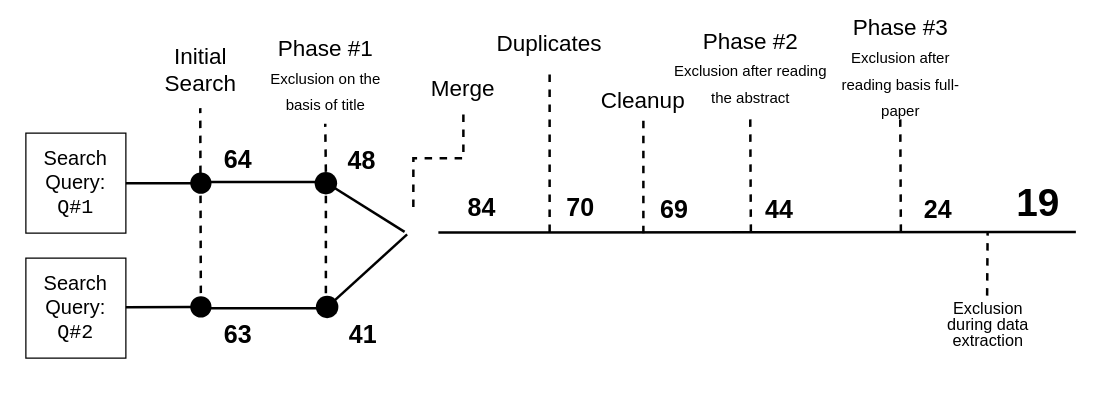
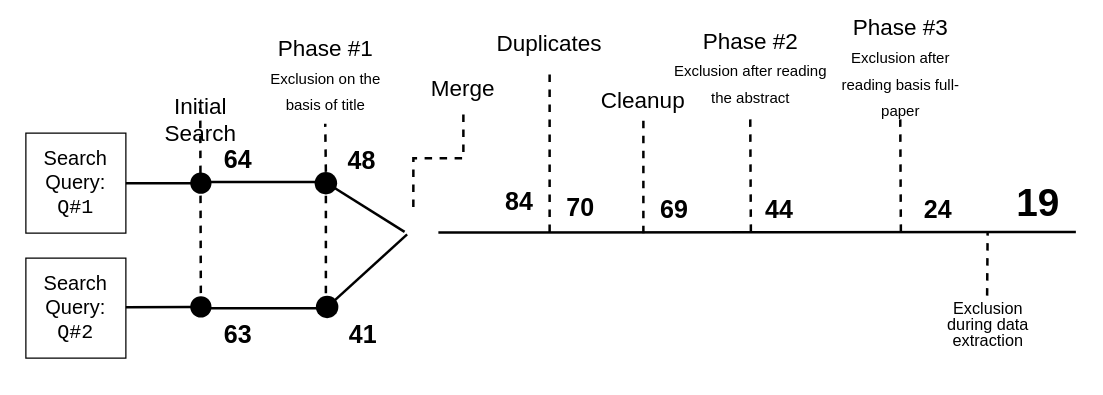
(201, 71) -> (201, 121)
(482, 207) -> (519, 201)
